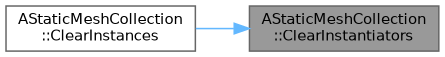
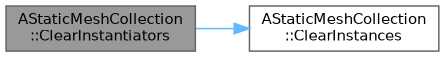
(215, 29) -> (215, 29)
